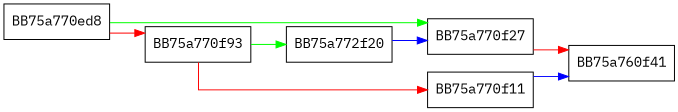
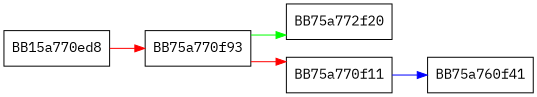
(57, 22) -> (57, 48)
(480, 37) -> none
